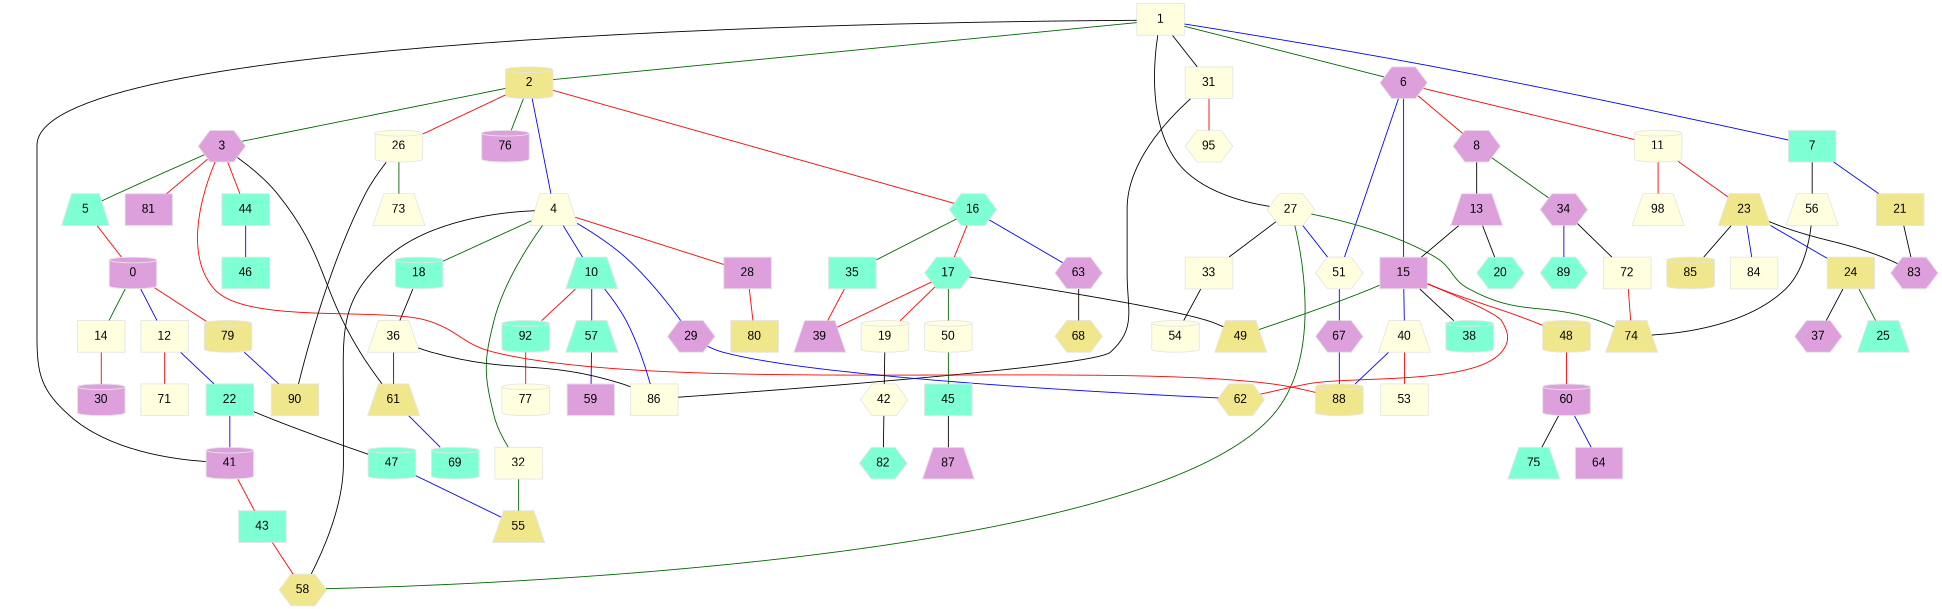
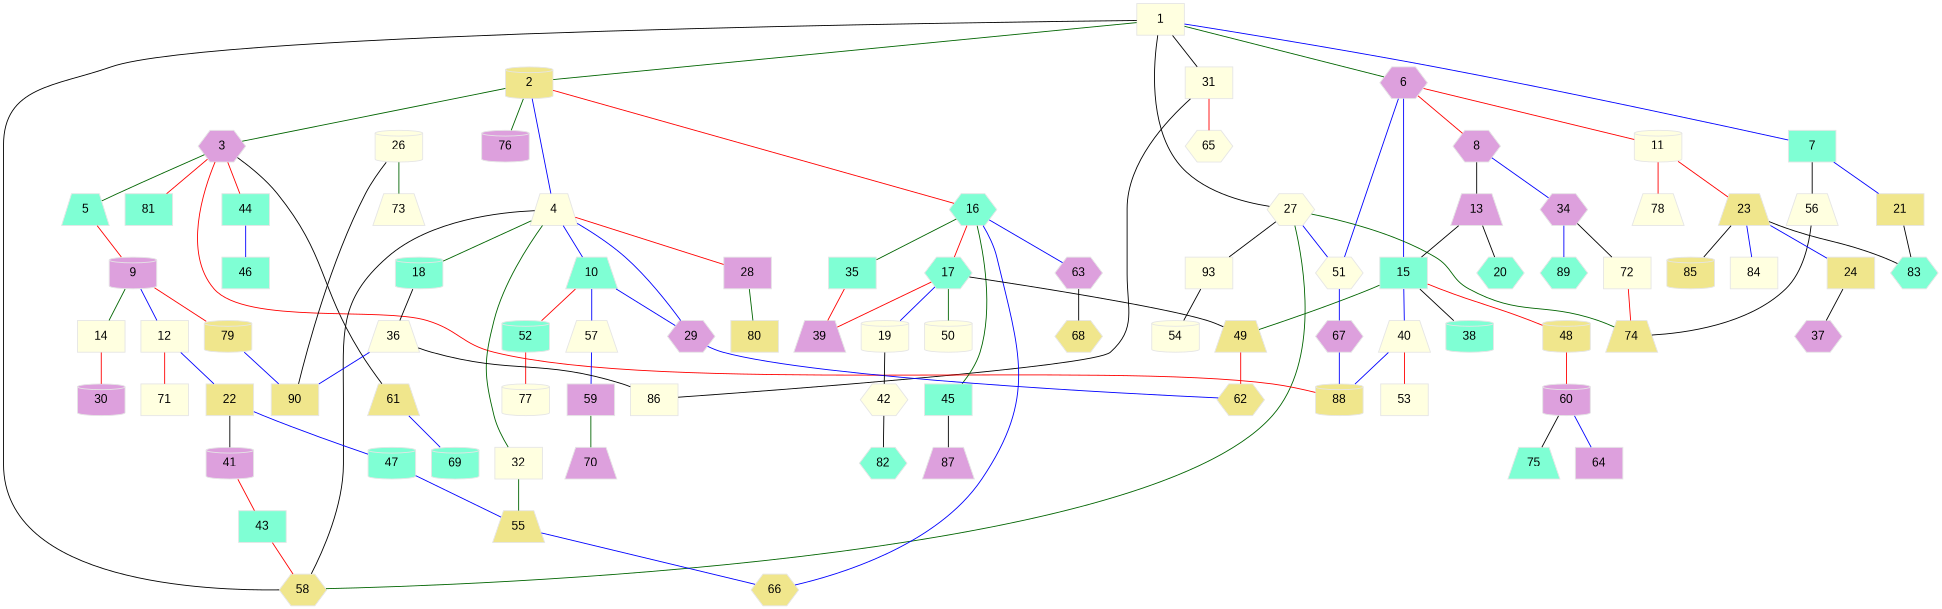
(364, 54) -> (225, 51)
(464, 114) -> none
(1209, 146) -> (1209, 146)
(1520, 178) -> (1520, 178)
(149, 210) -> (149, 210)
(1658, 210) -> (1658, 210)
(133, 273) -> (133, 273)
(1209, 273) -> (1209, 273)
(1404, 273) -> (1404, 273)
(1914, 273) -> (1914, 273)
(918, 304) -> (918, 304)
(751, 305) -> (751, 305)
(633, 334) -> (646, 307)
(526, 336) -> (526, 336)
(592, 336) -> (592, 336)
(1884, 336) -> none
(394, 368) -> (349, 365)
(948, 368) -> (987, 307)
(1441, 374) -> (1241, 368)
(230, 400) -> (230, 400)
(230, 432) -> (230, 432)
(311, 434) -> (311, 434)
none -> (591, 463)
none -> (775, 590)
